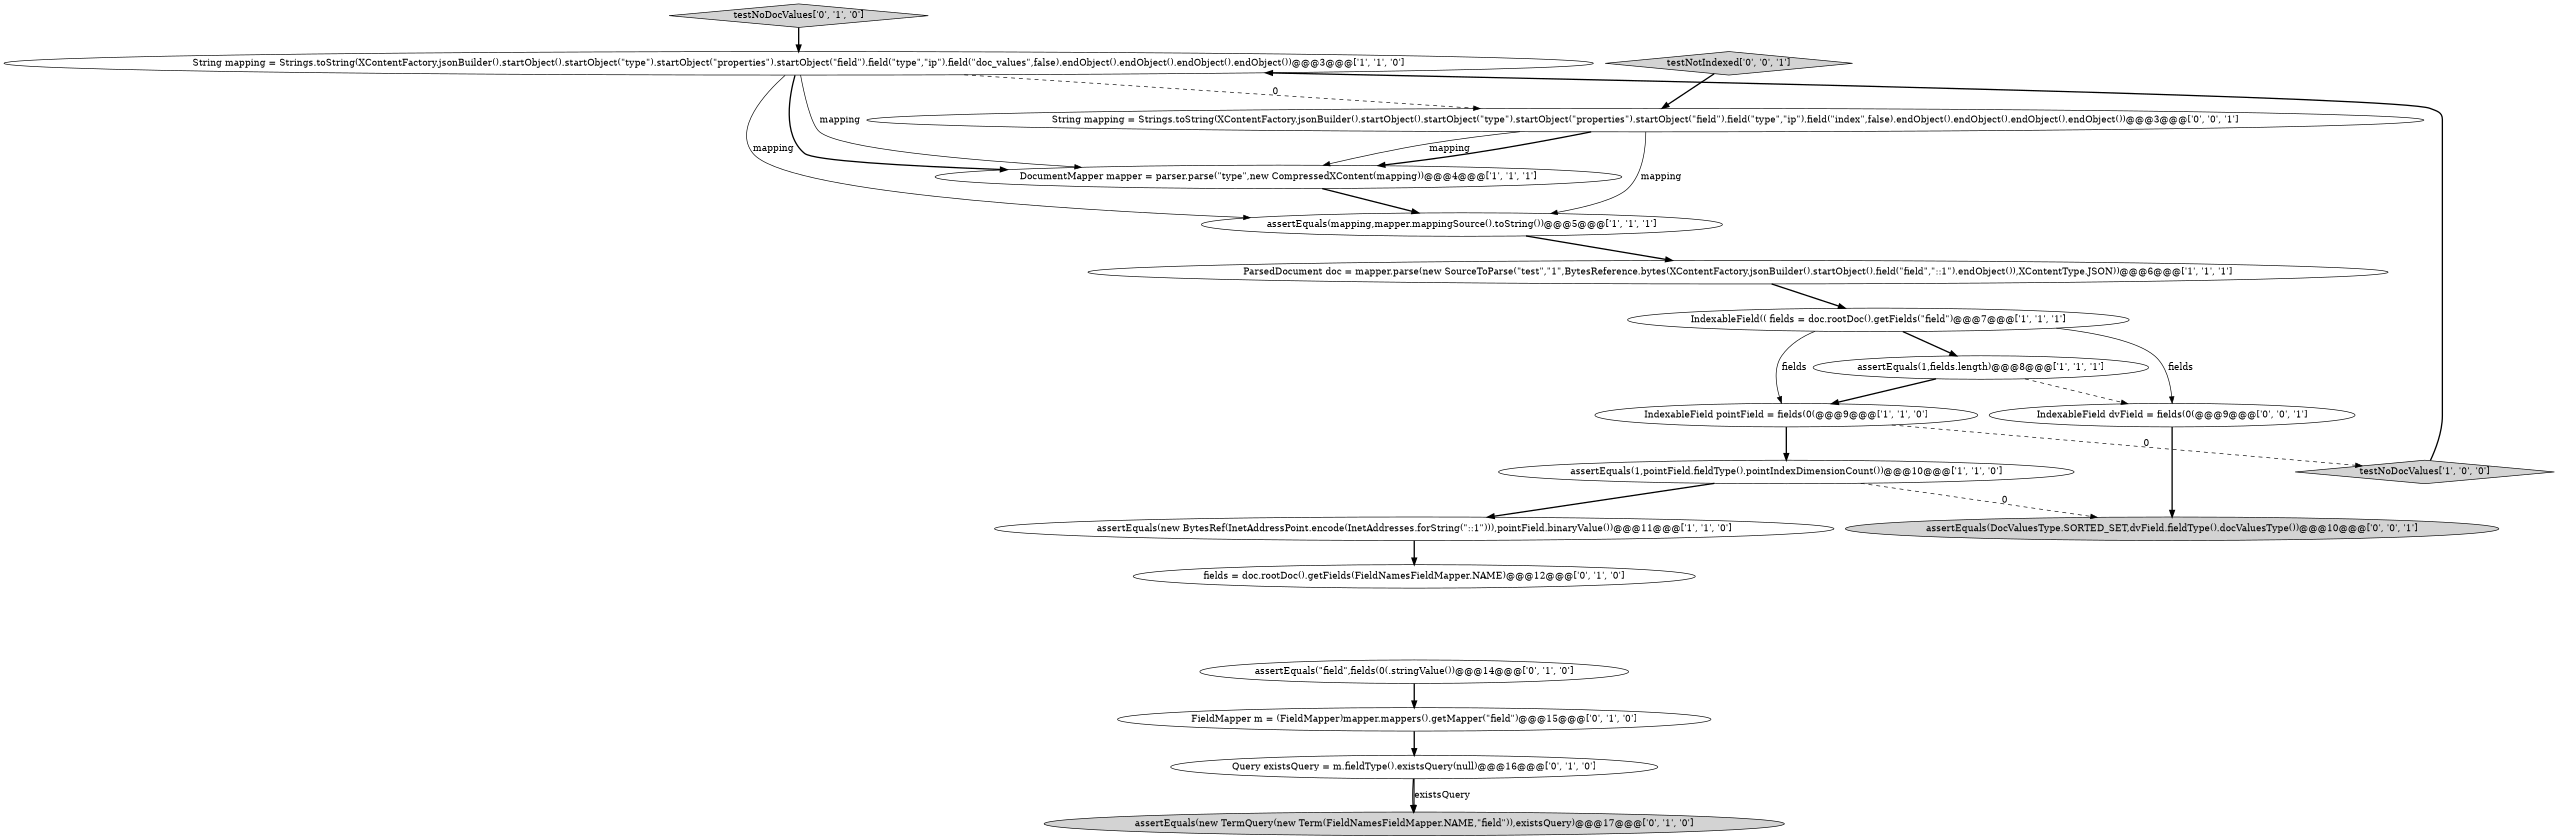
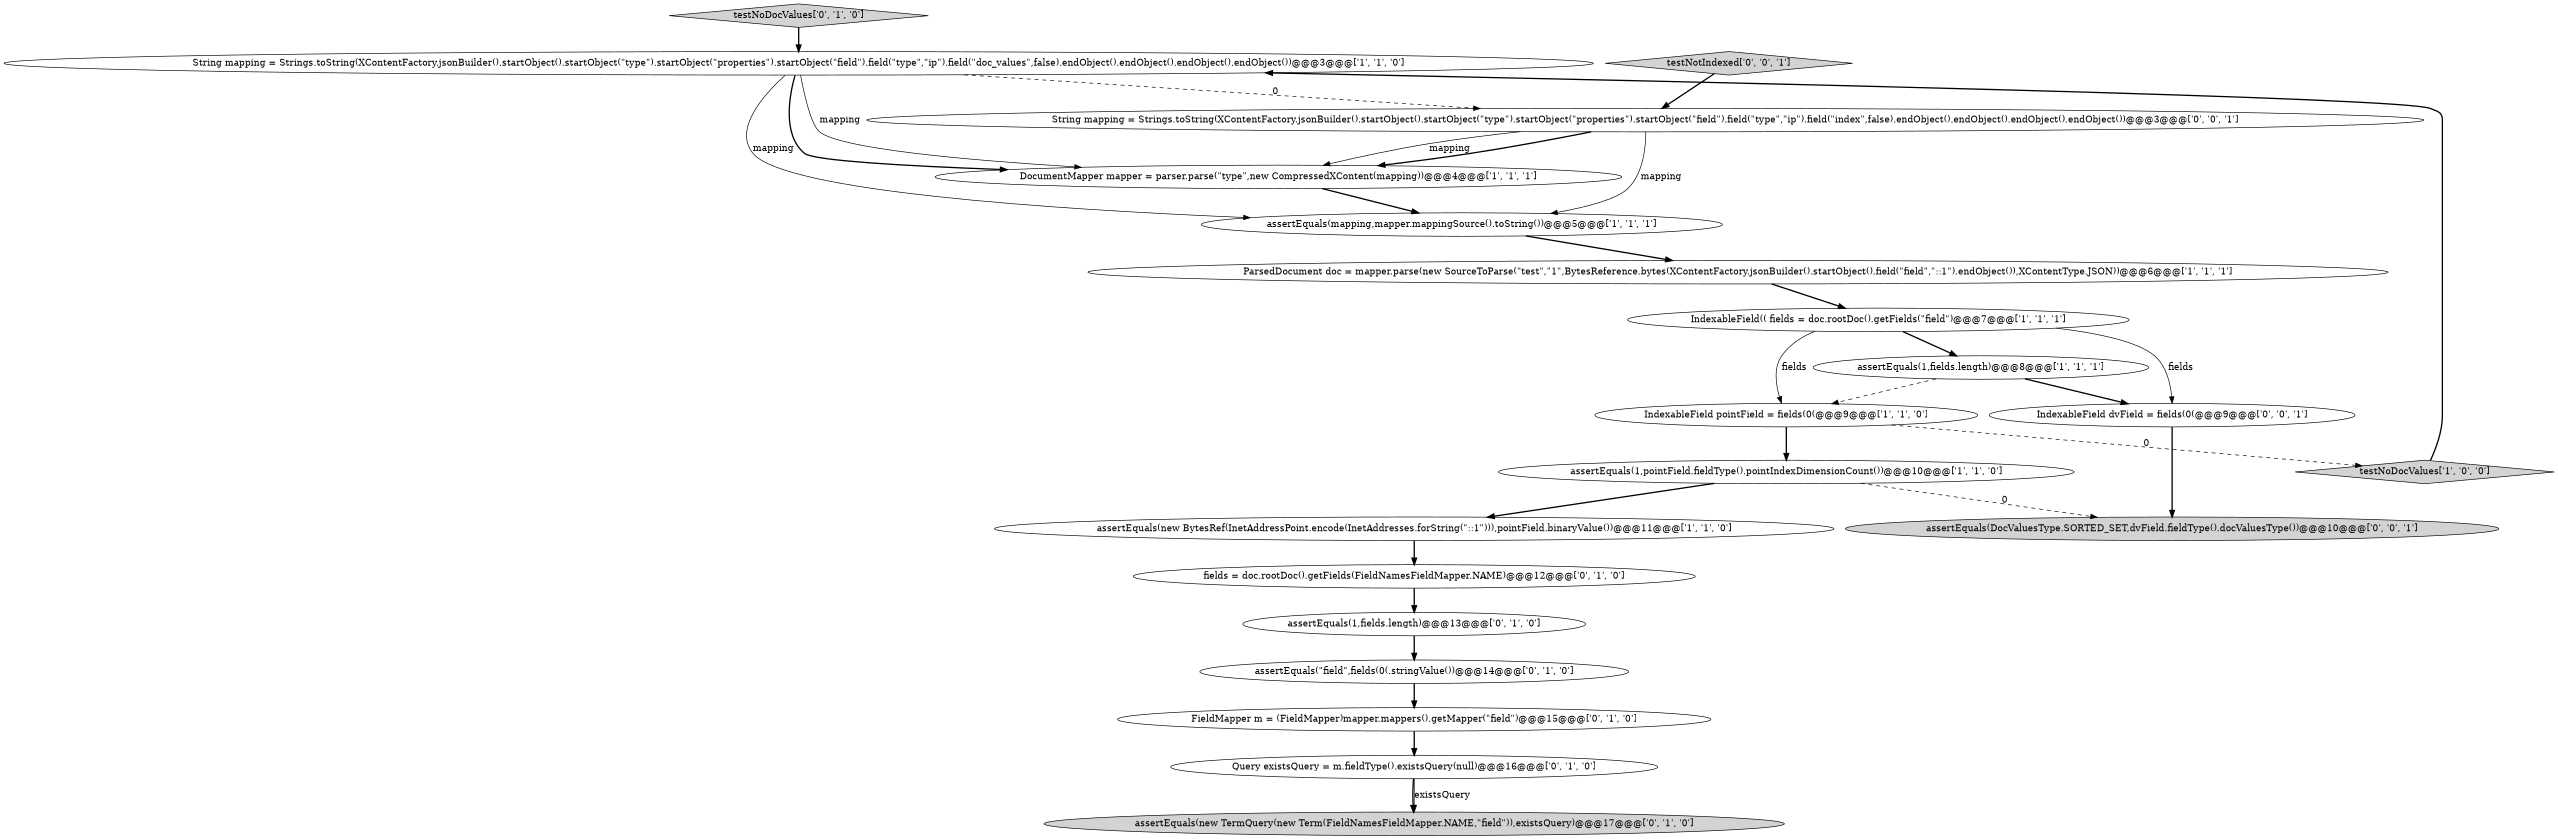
(1887, 391) -> (1887, 391)
(2073, 391) -> (2073, 391)
none -> (1414, 624)
